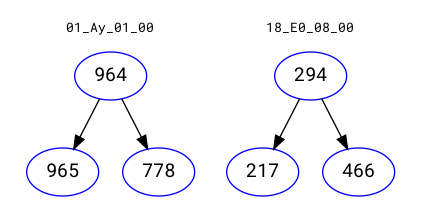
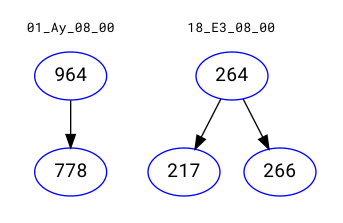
(111, 29) -> (71, 29)
(311, 29) -> (232, 29)
(311, 76) -> (232, 76)
(63, 172) -> none
(359, 172) -> (280, 172)
